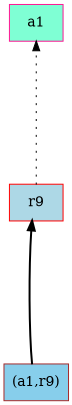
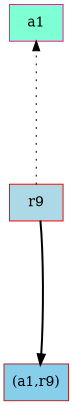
(30, 297) -> (43, 287)
